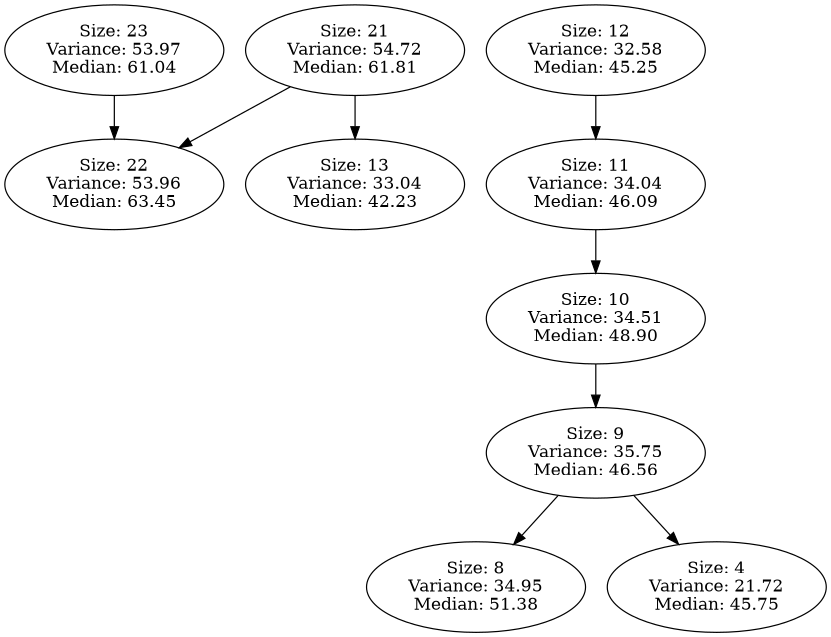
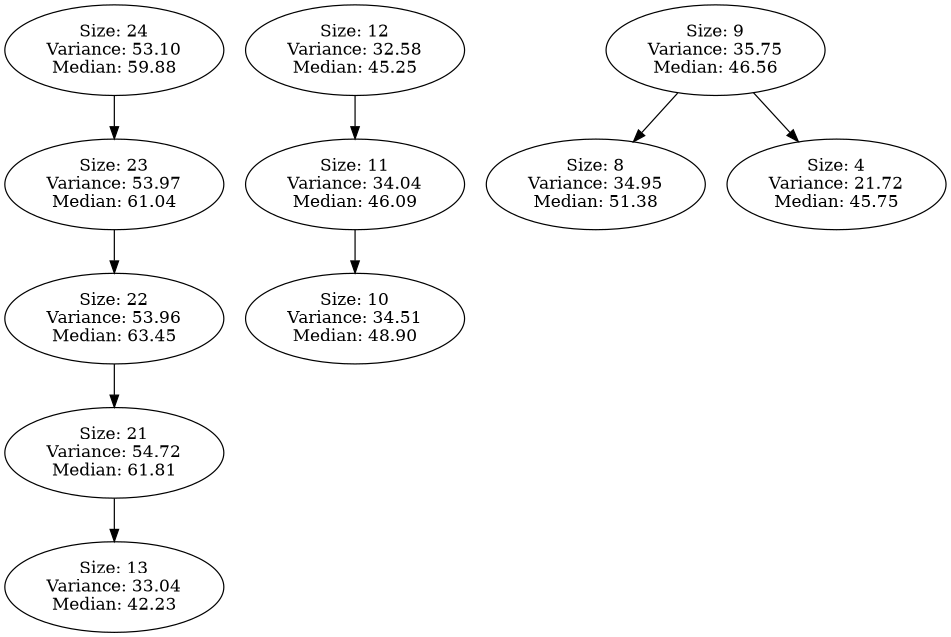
none -> (114, 50)
(240, 114) -> (114, 380)
(596, 380) -> none
